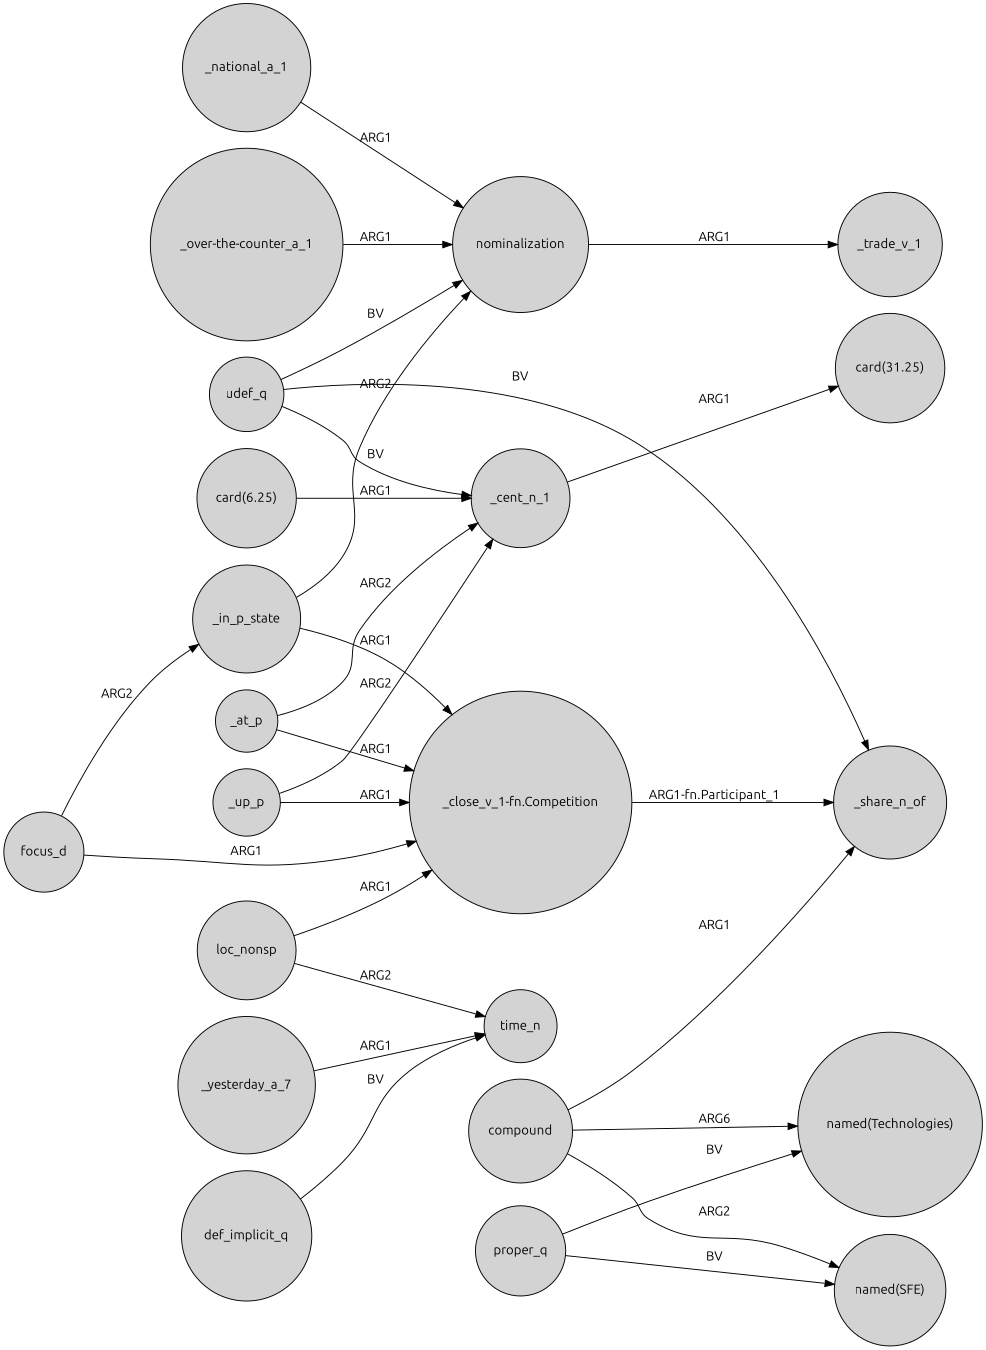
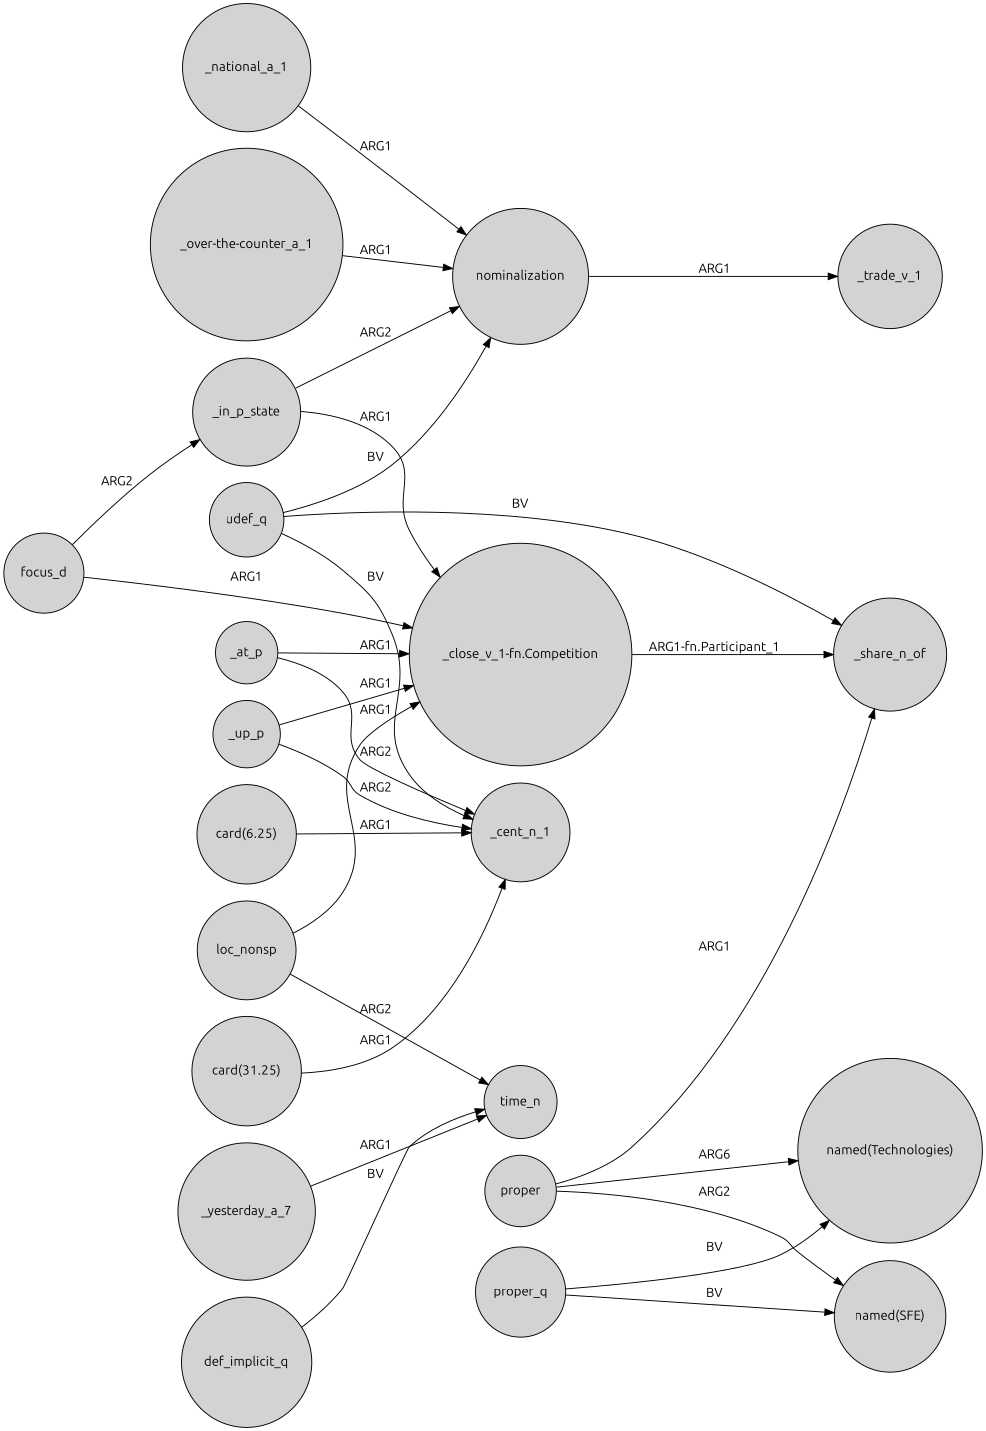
(698, 436) -> (430, 1014)
(521, 1131) -> (521, 1191)
